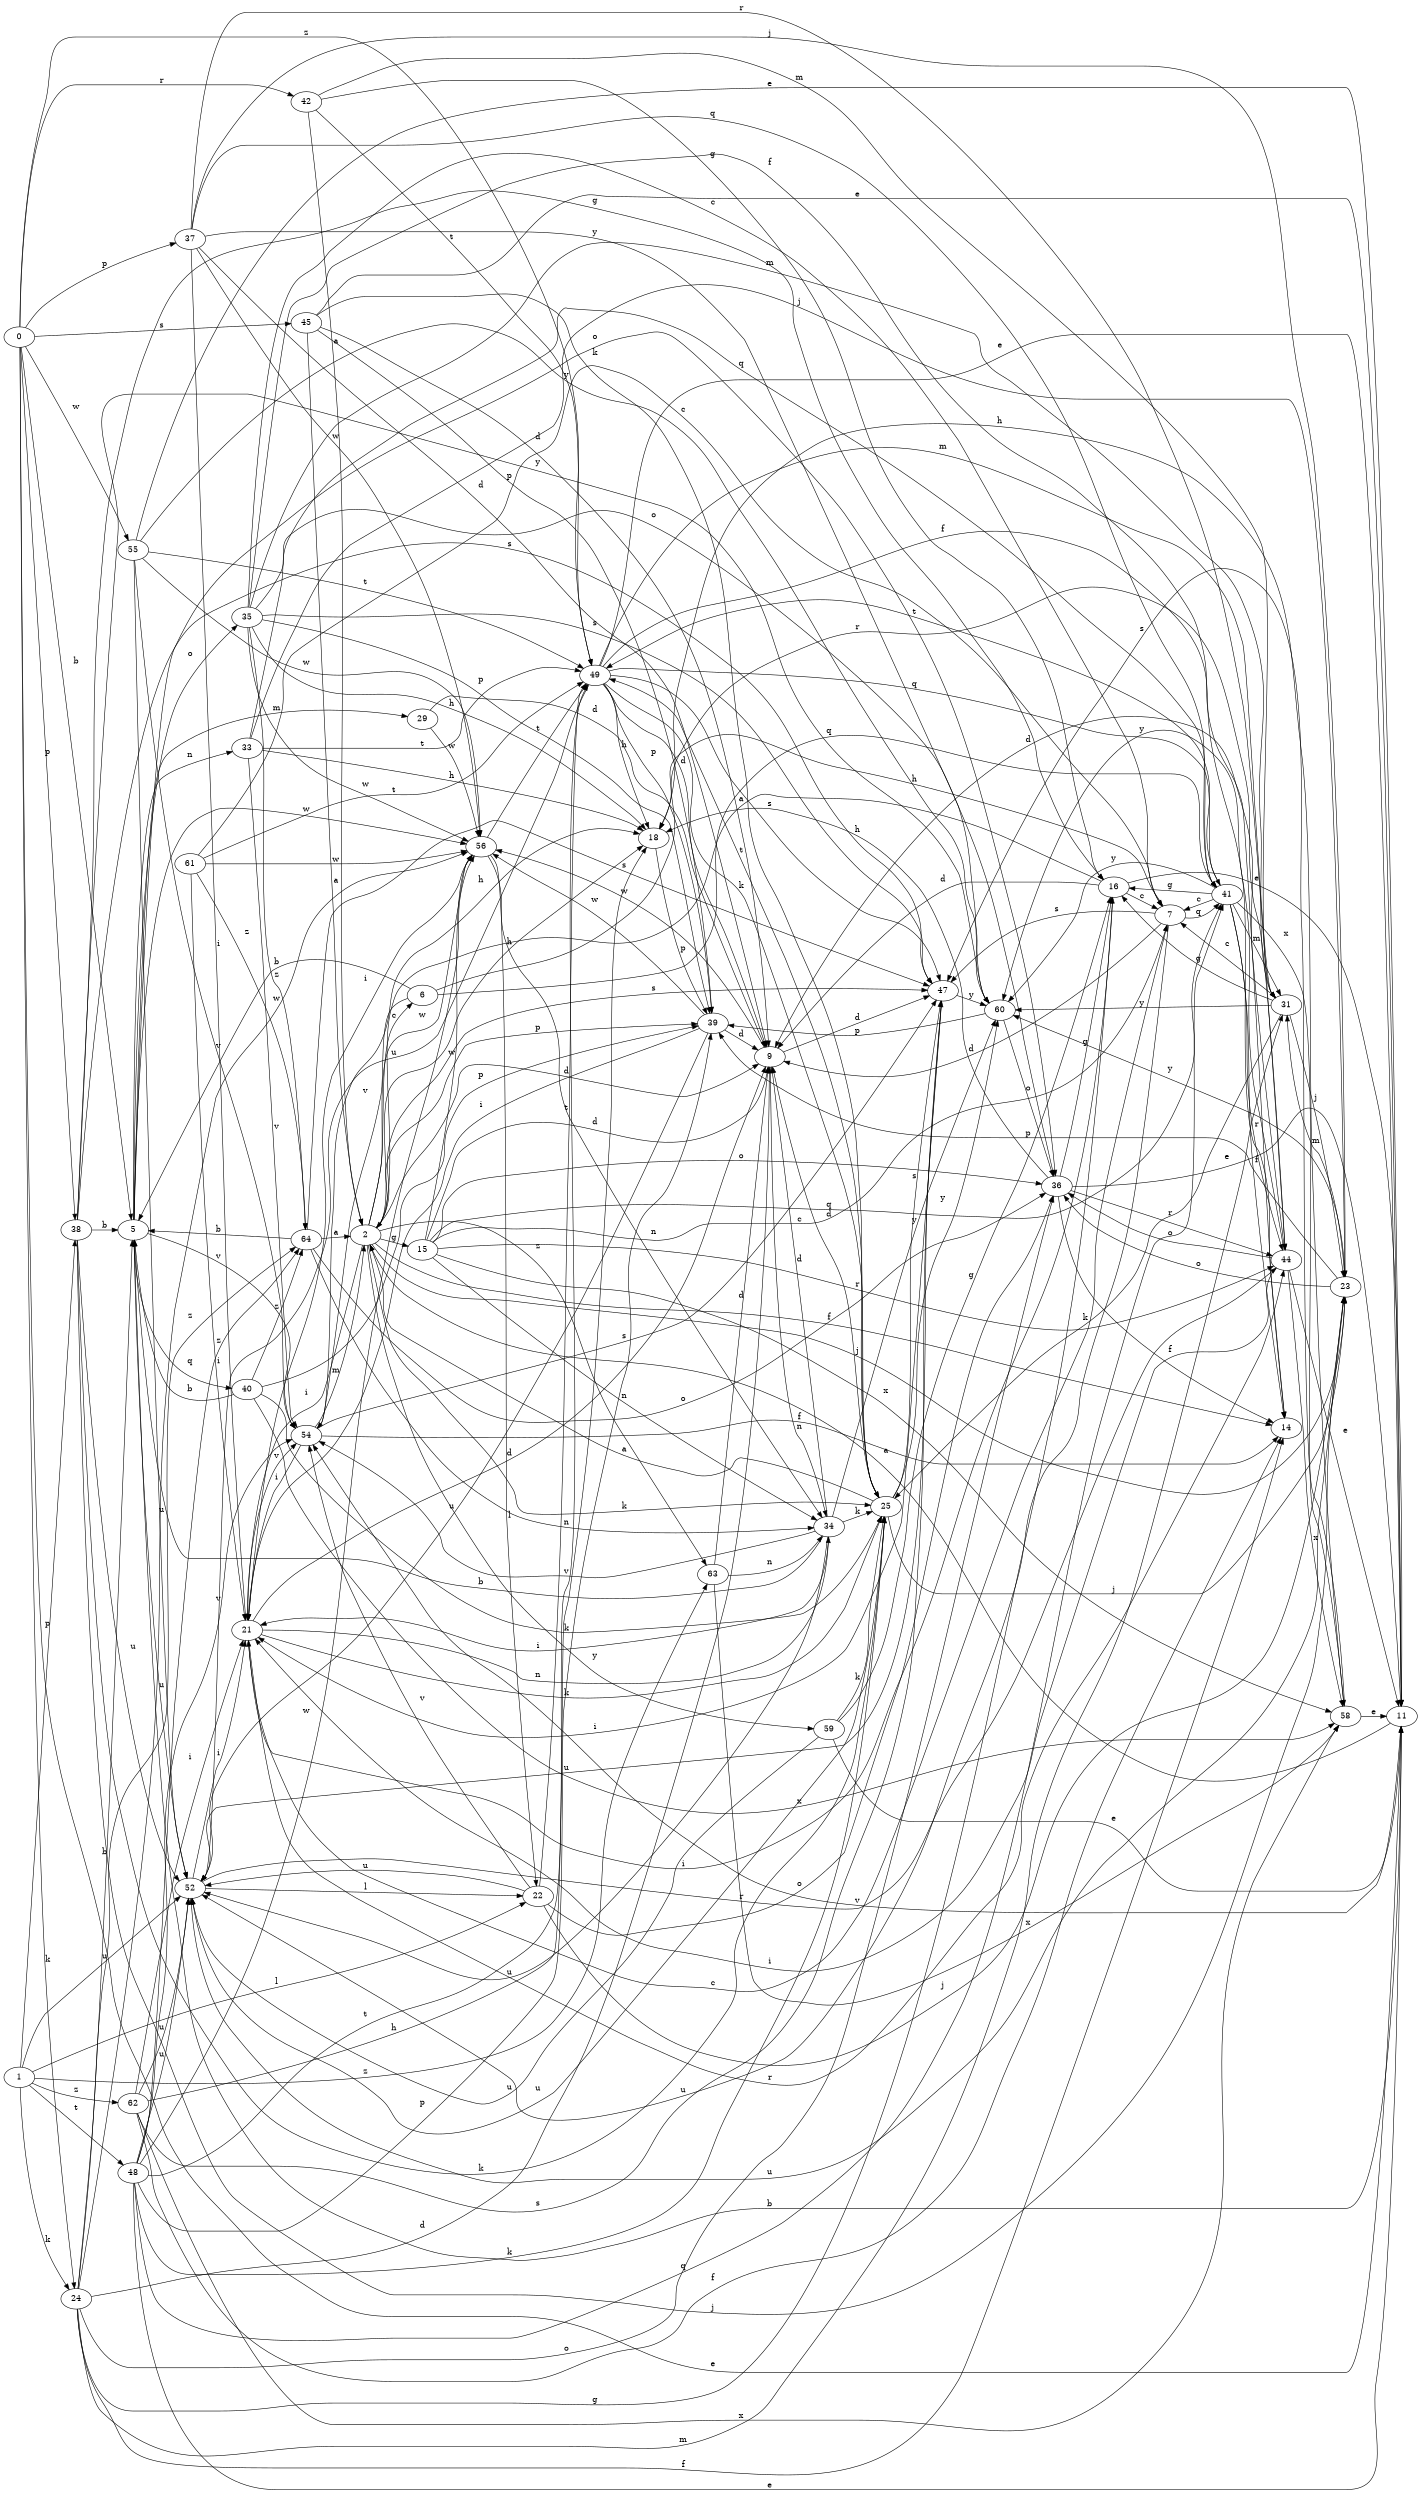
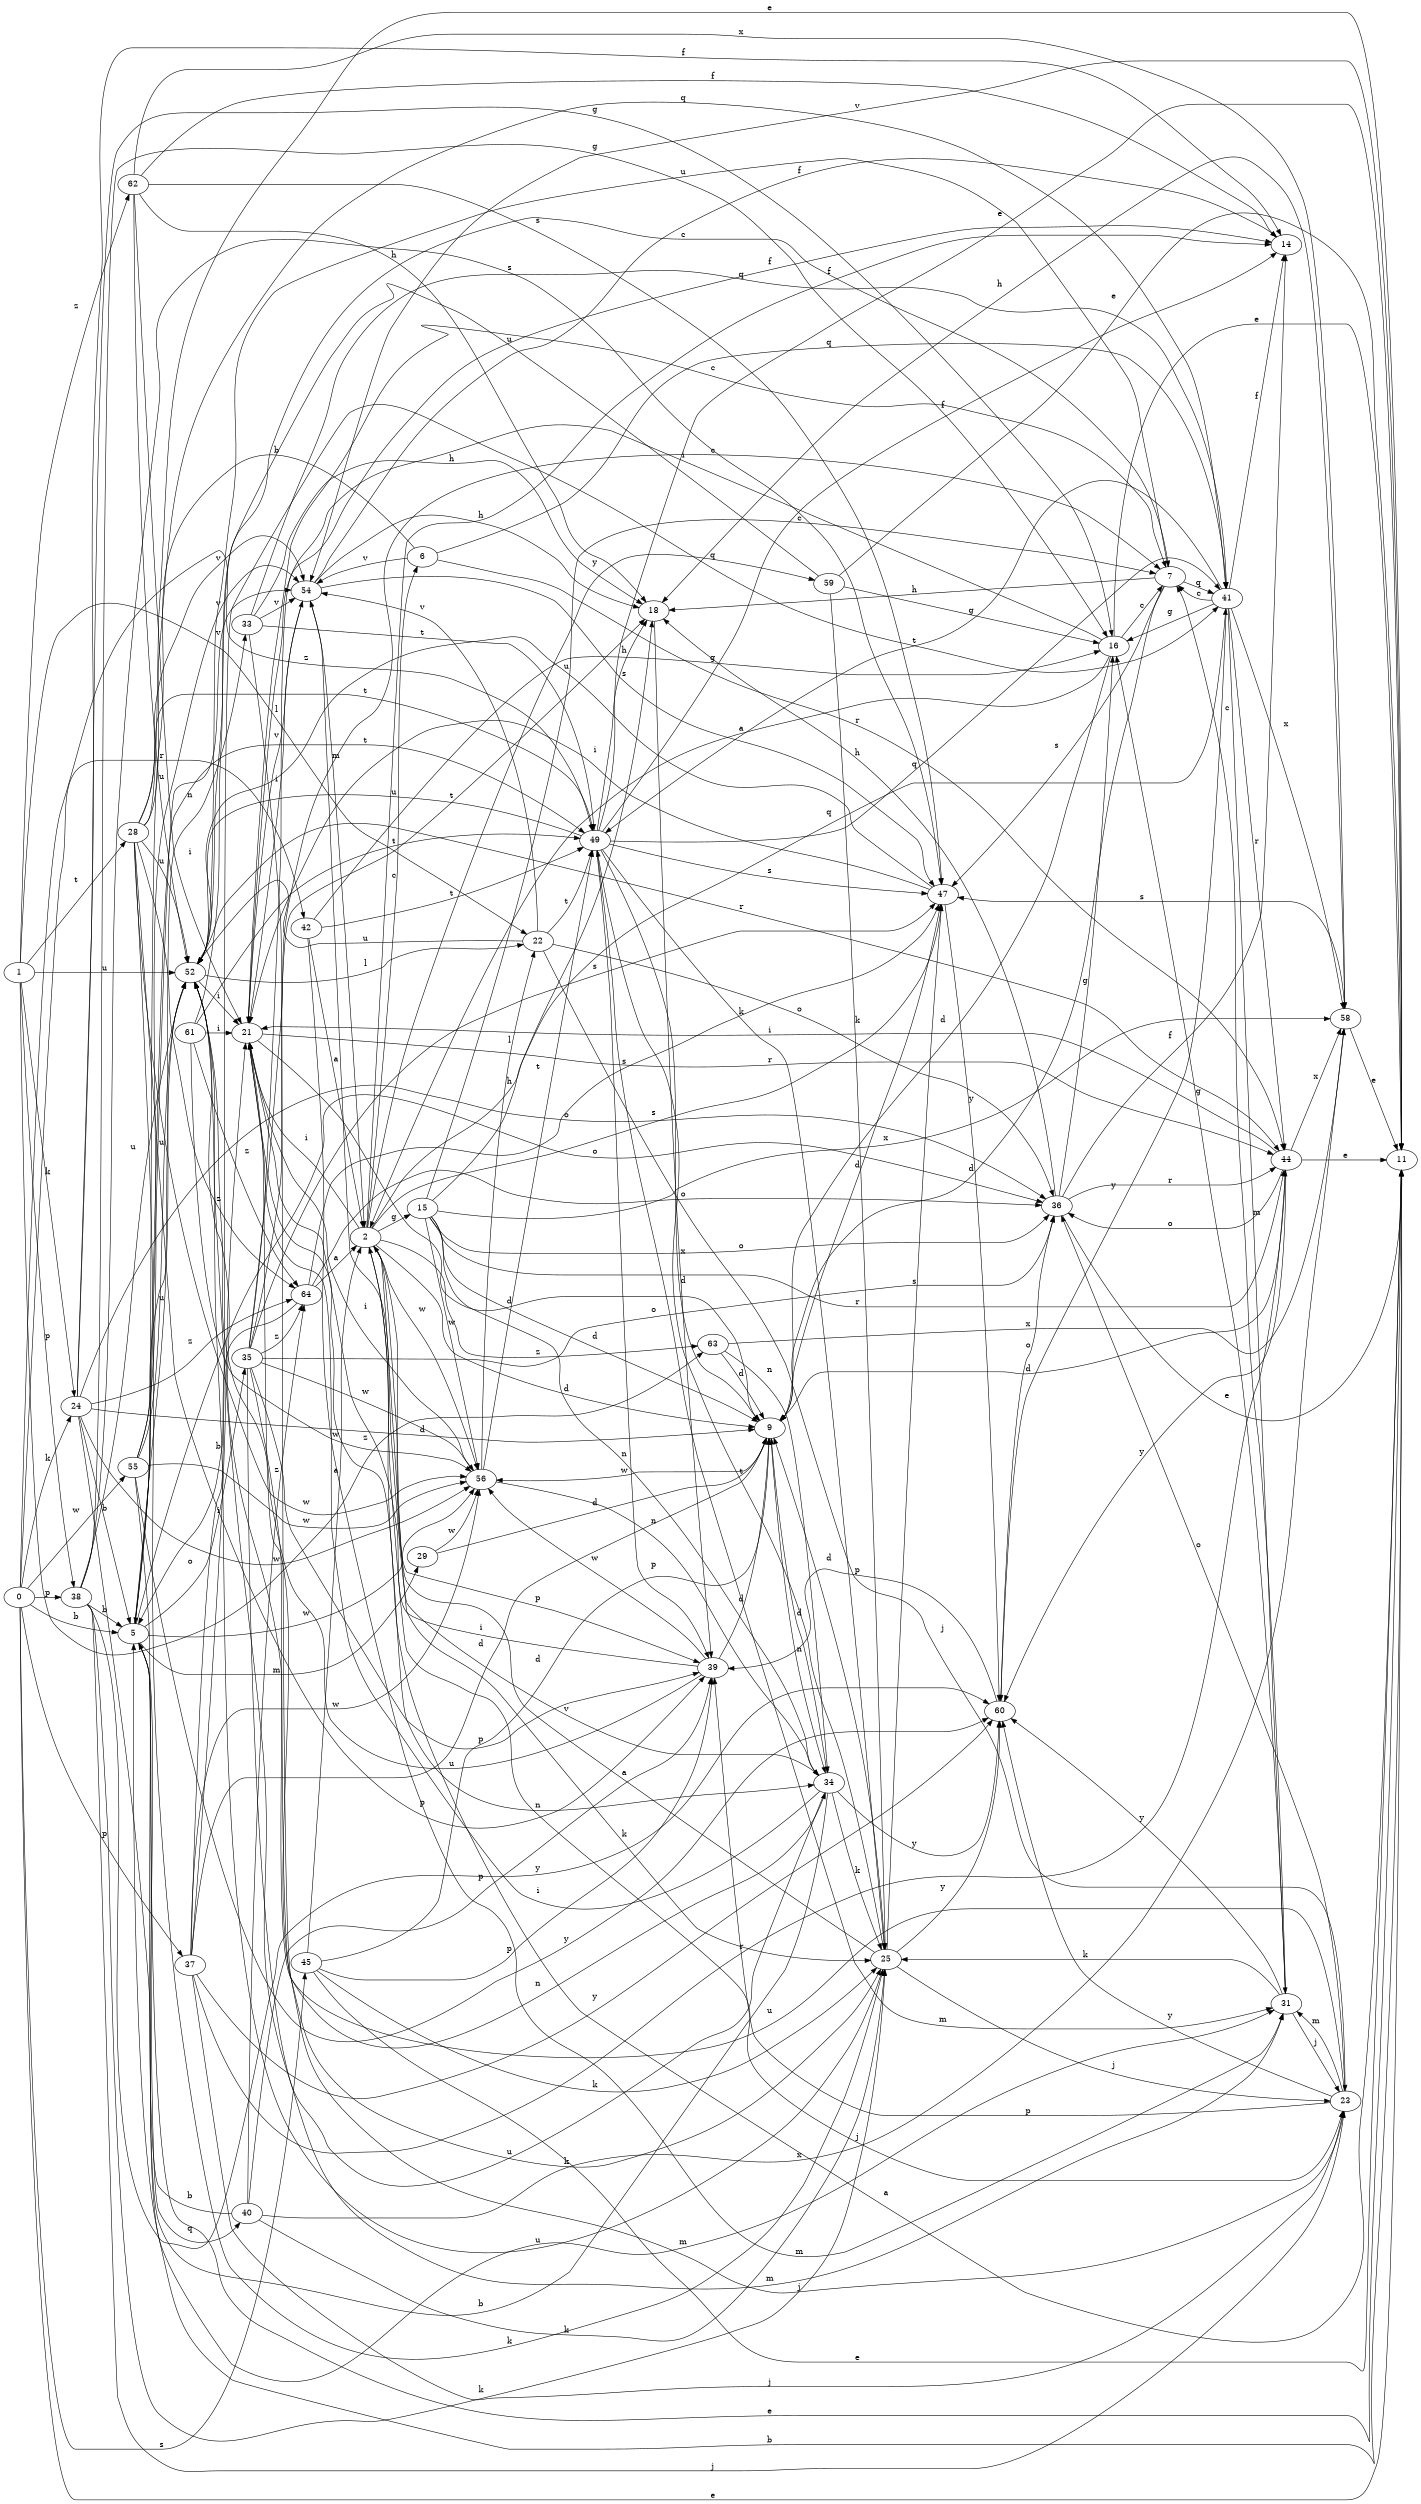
(452, 704) -> (452, 796)
(683, 948) -> (683, 1251)
(495, 1504) -> (318, 2012)
(133, 2173) -> (133, 833)
